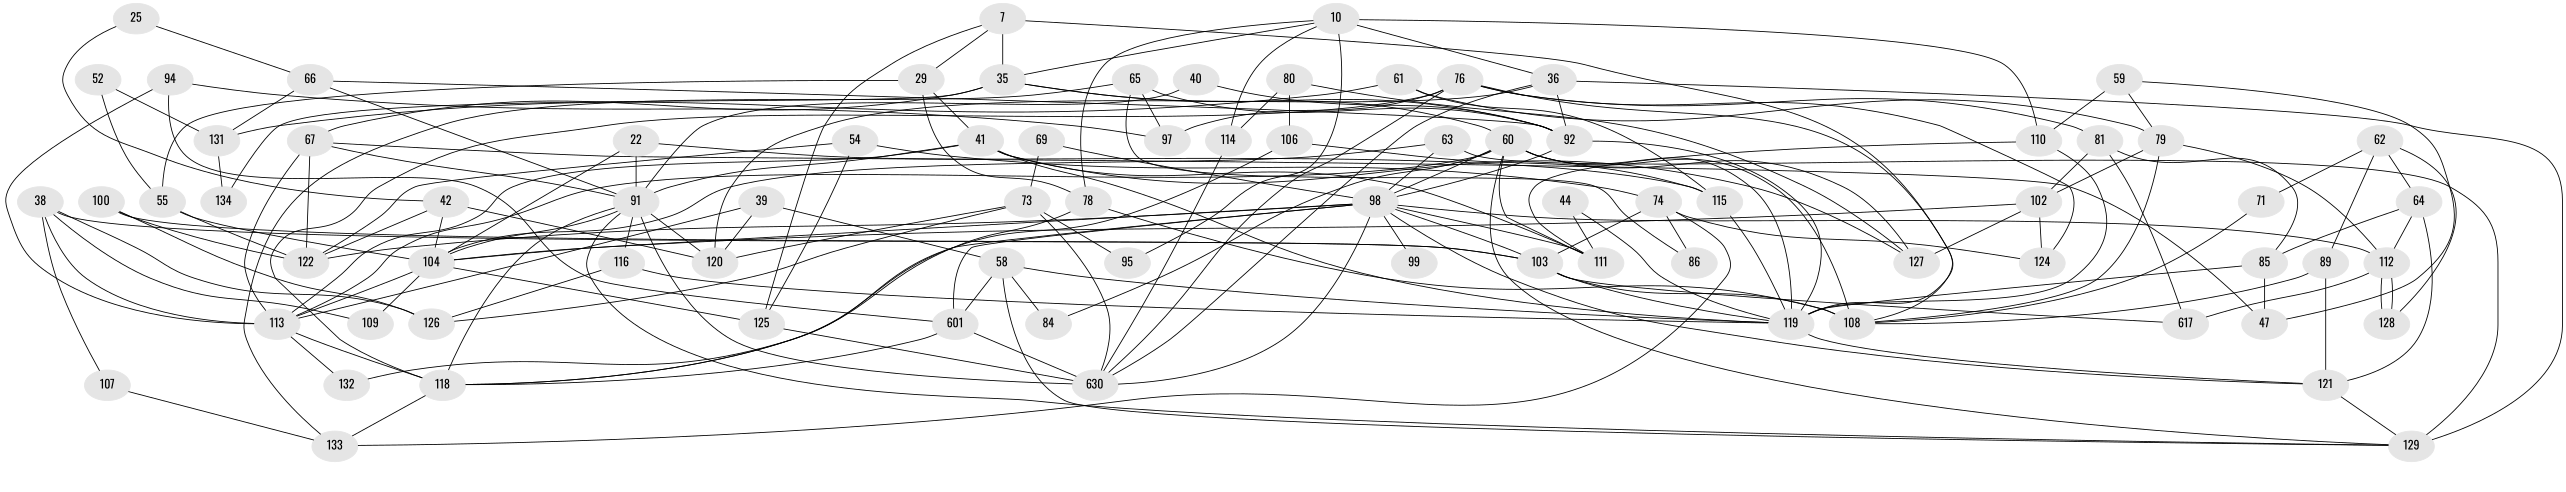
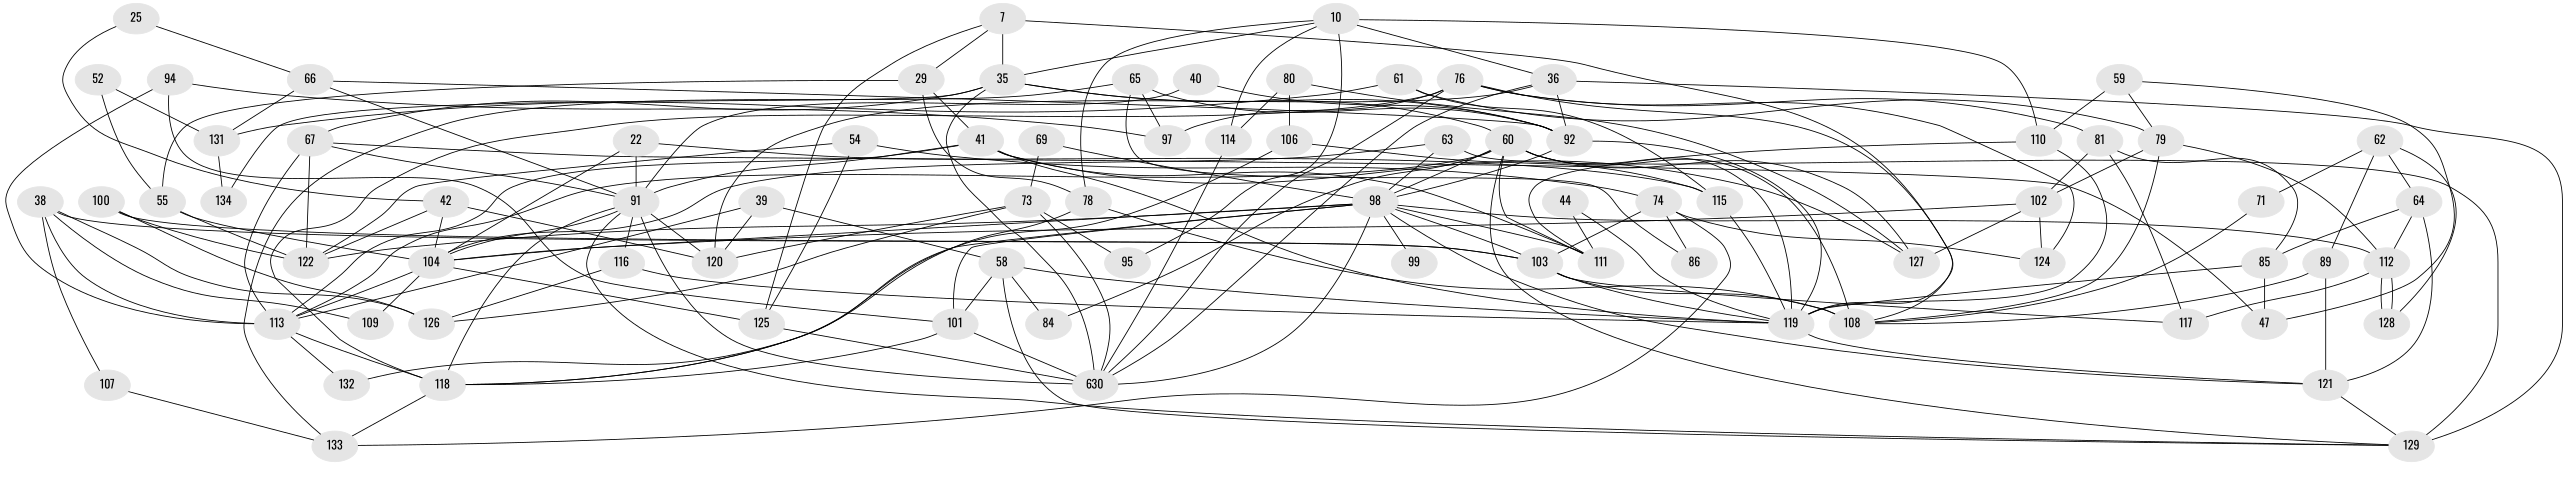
none -> (982, 202)
(955, 324) -> (955, 324)
(2186, 324) -> (2186, 324)
